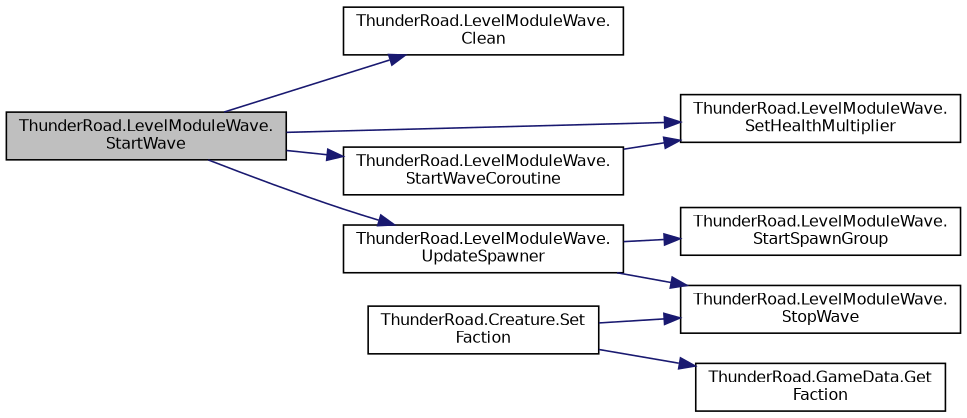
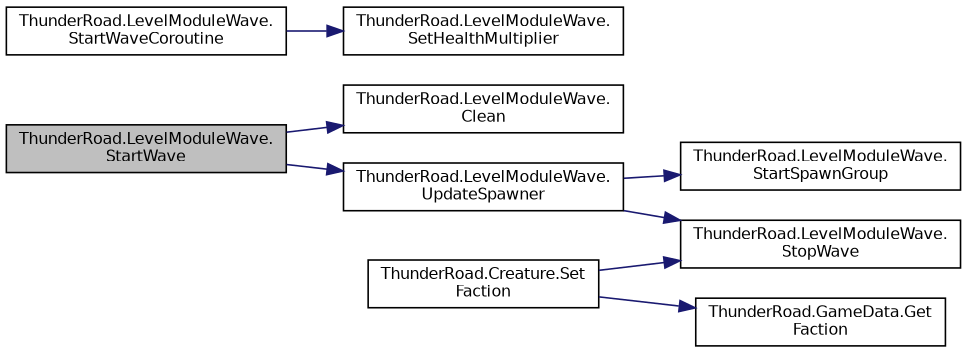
(475, 127) -> none
(307, 153) -> none
